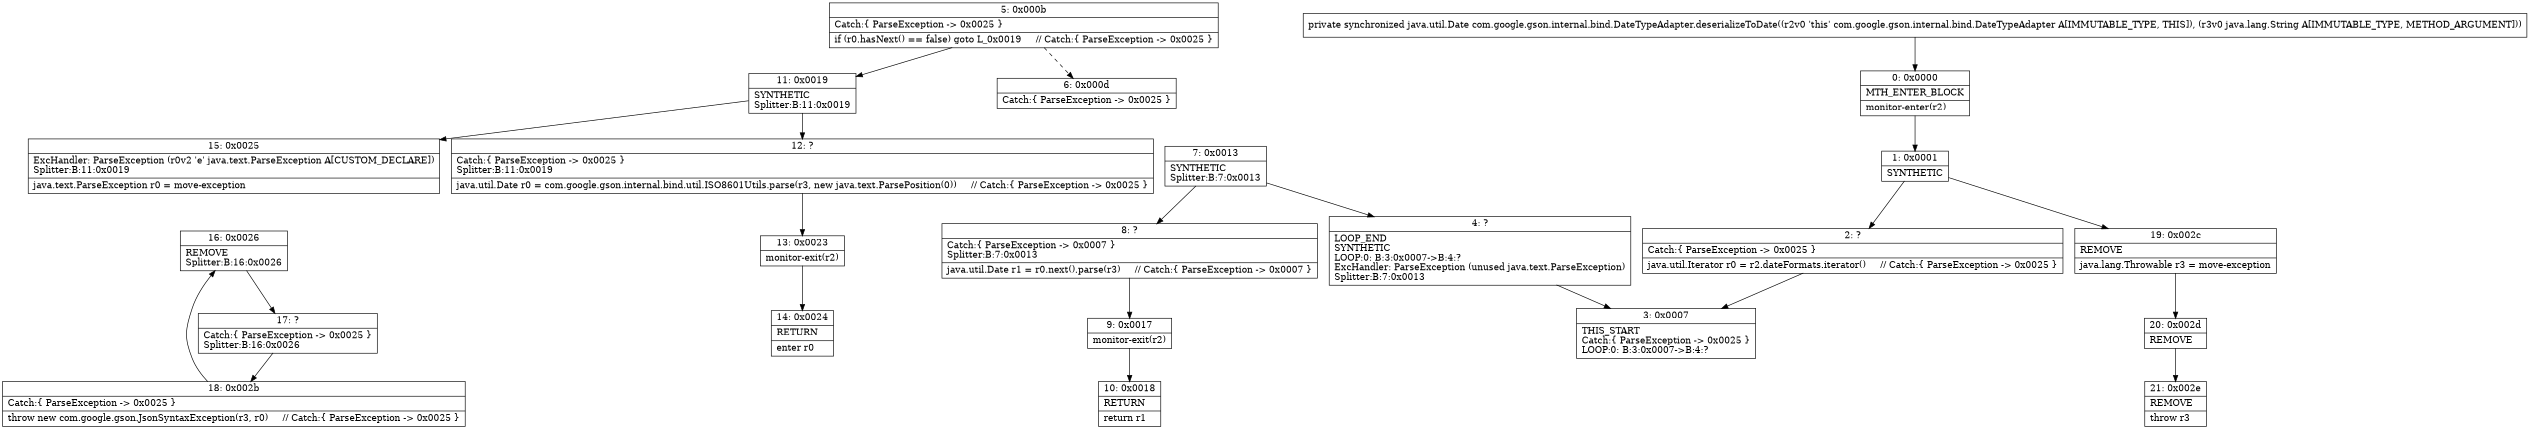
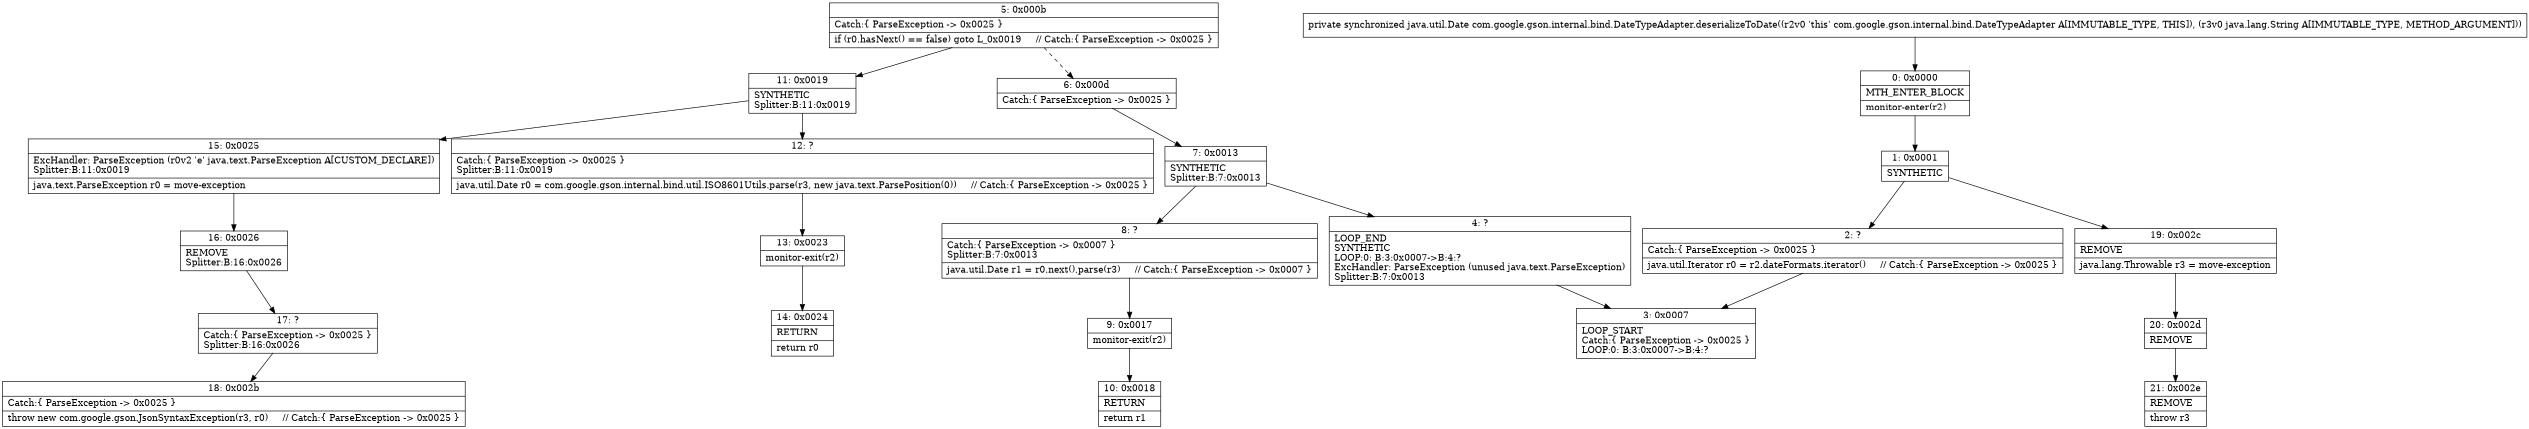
none -> (1144, 126)
(187, 329) -> (234, 209)
(1611, 331) -> (1613, 331)
(795, 348) -> (798, 348)
